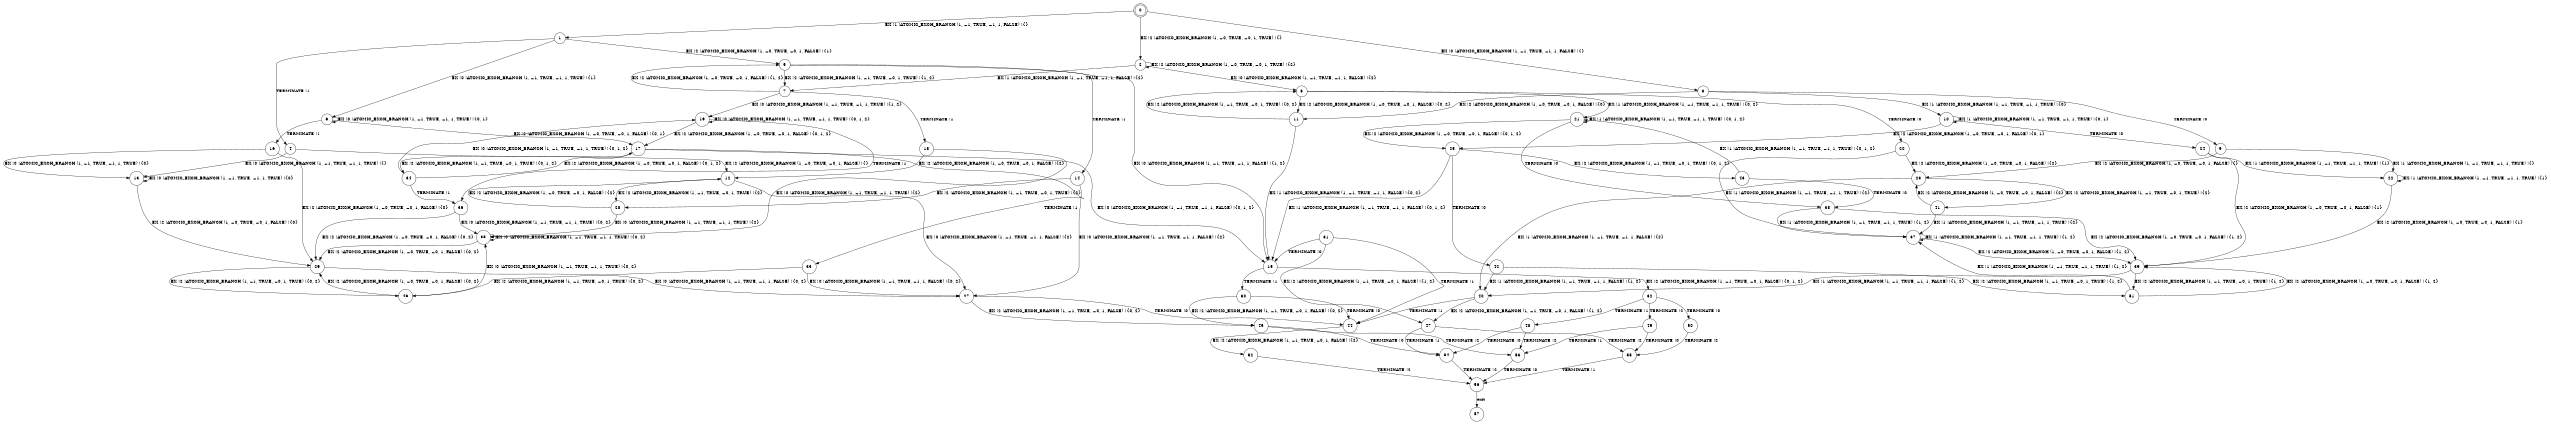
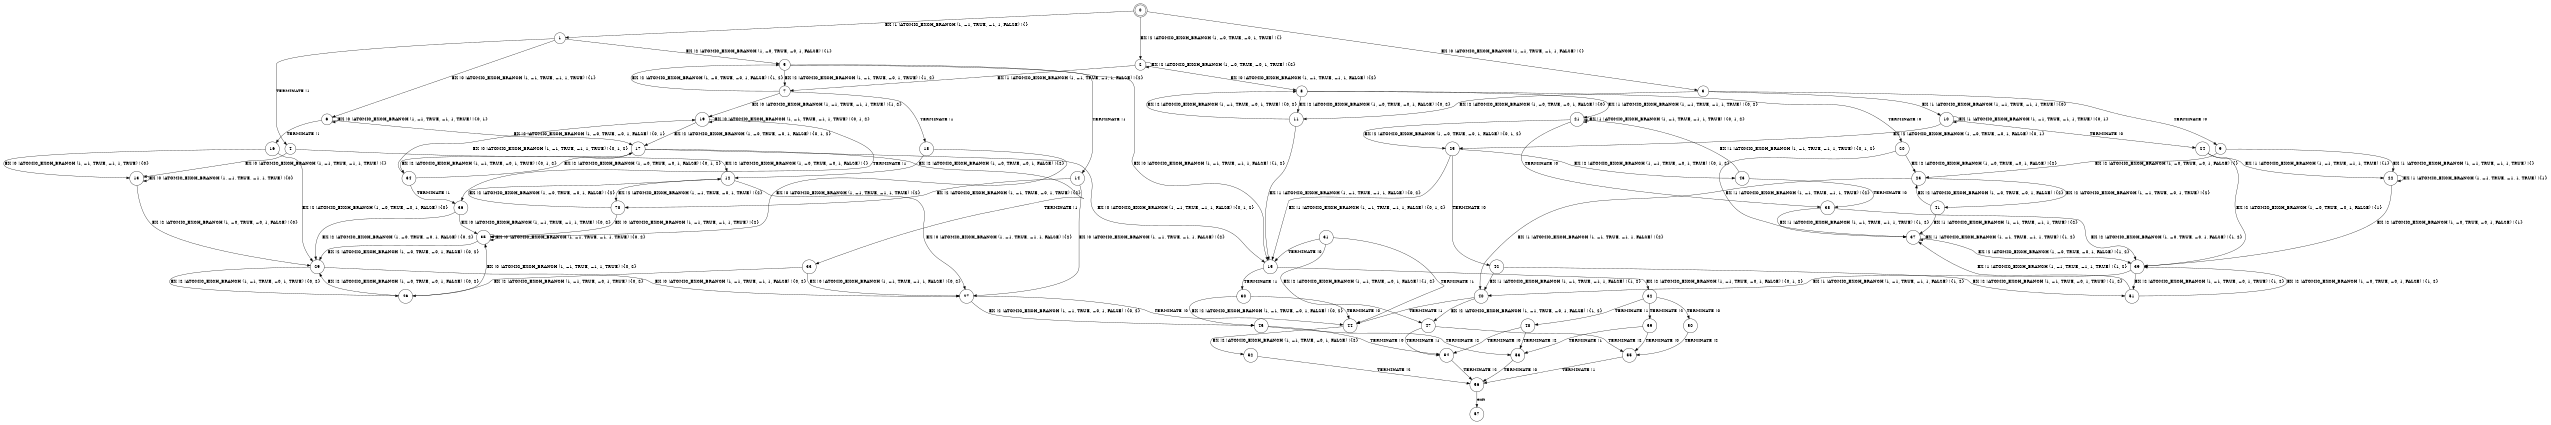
(618, 208) -> (618, 208)
(1650, 326) -> (1650, 326)
